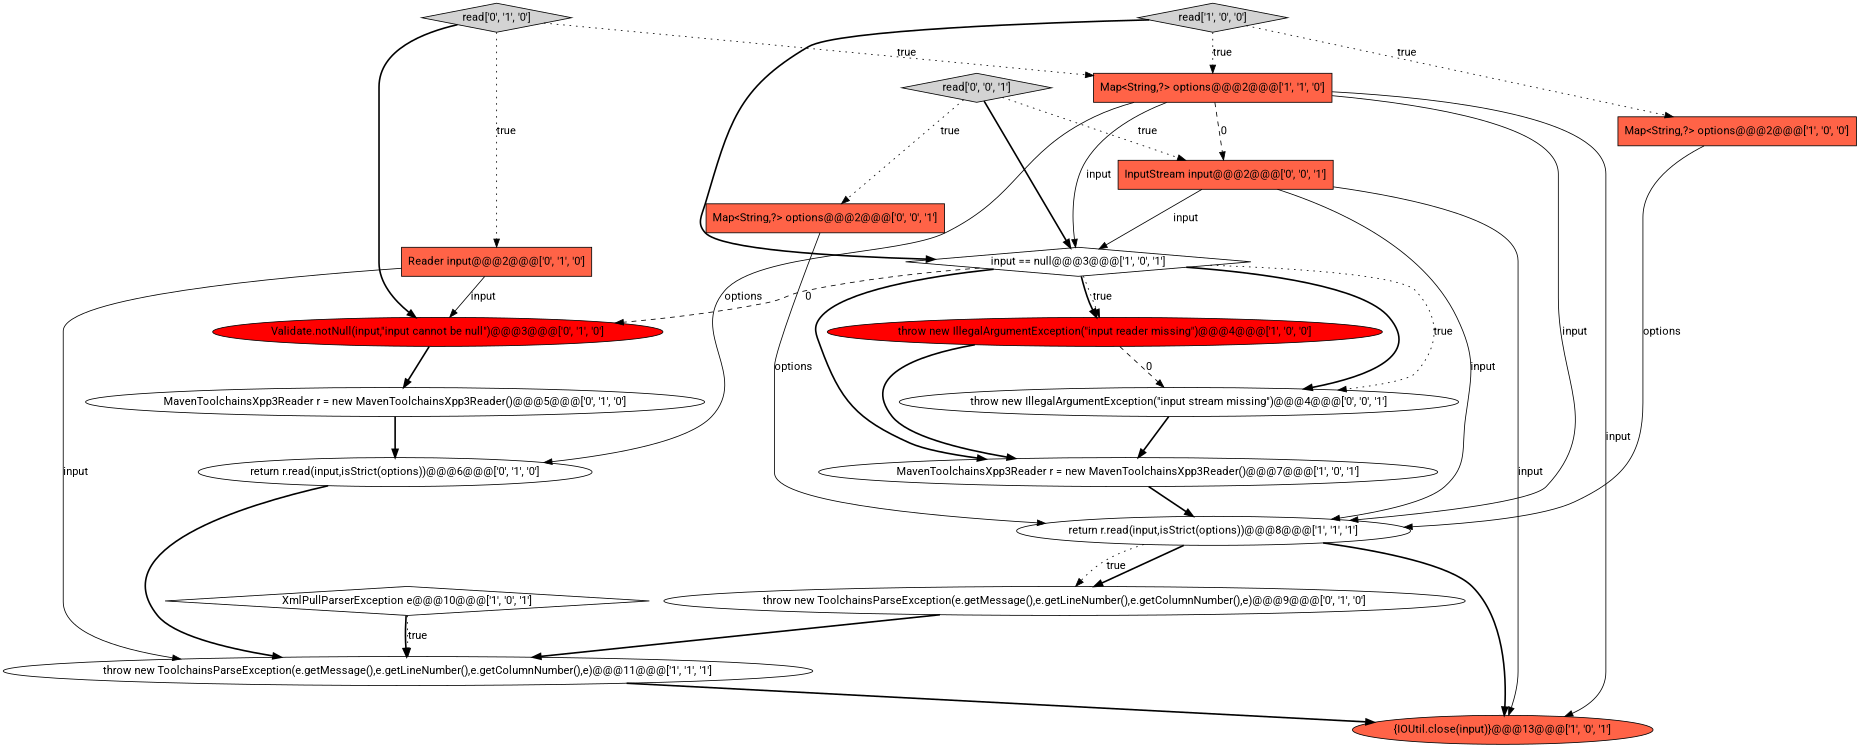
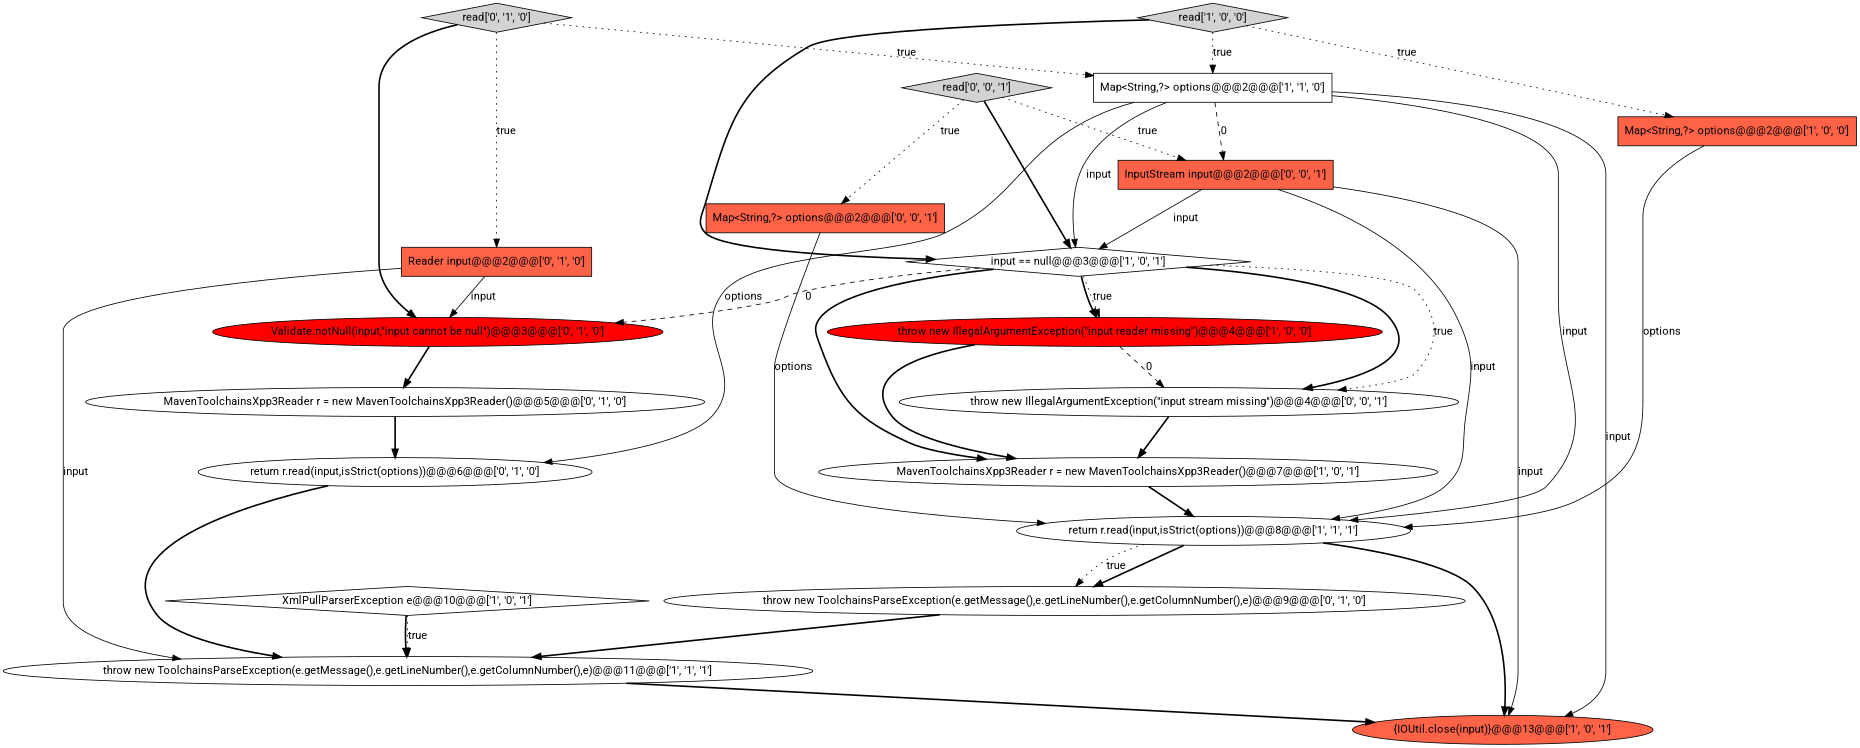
(1213, 88) -> (1213, 88)
